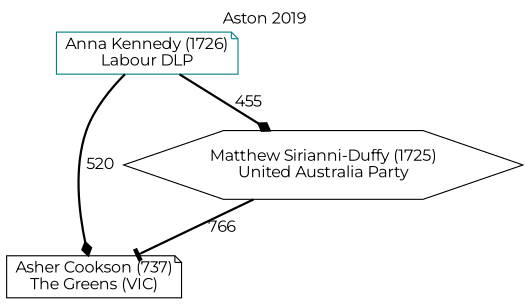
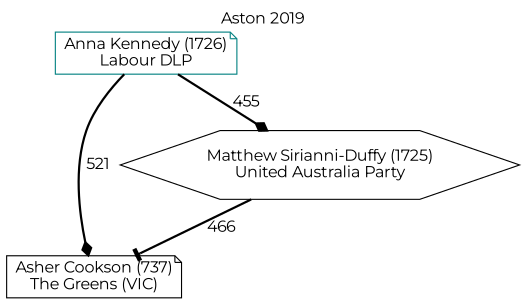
(100, 165) -> (99, 165)
(222, 228) -> (221, 228)
